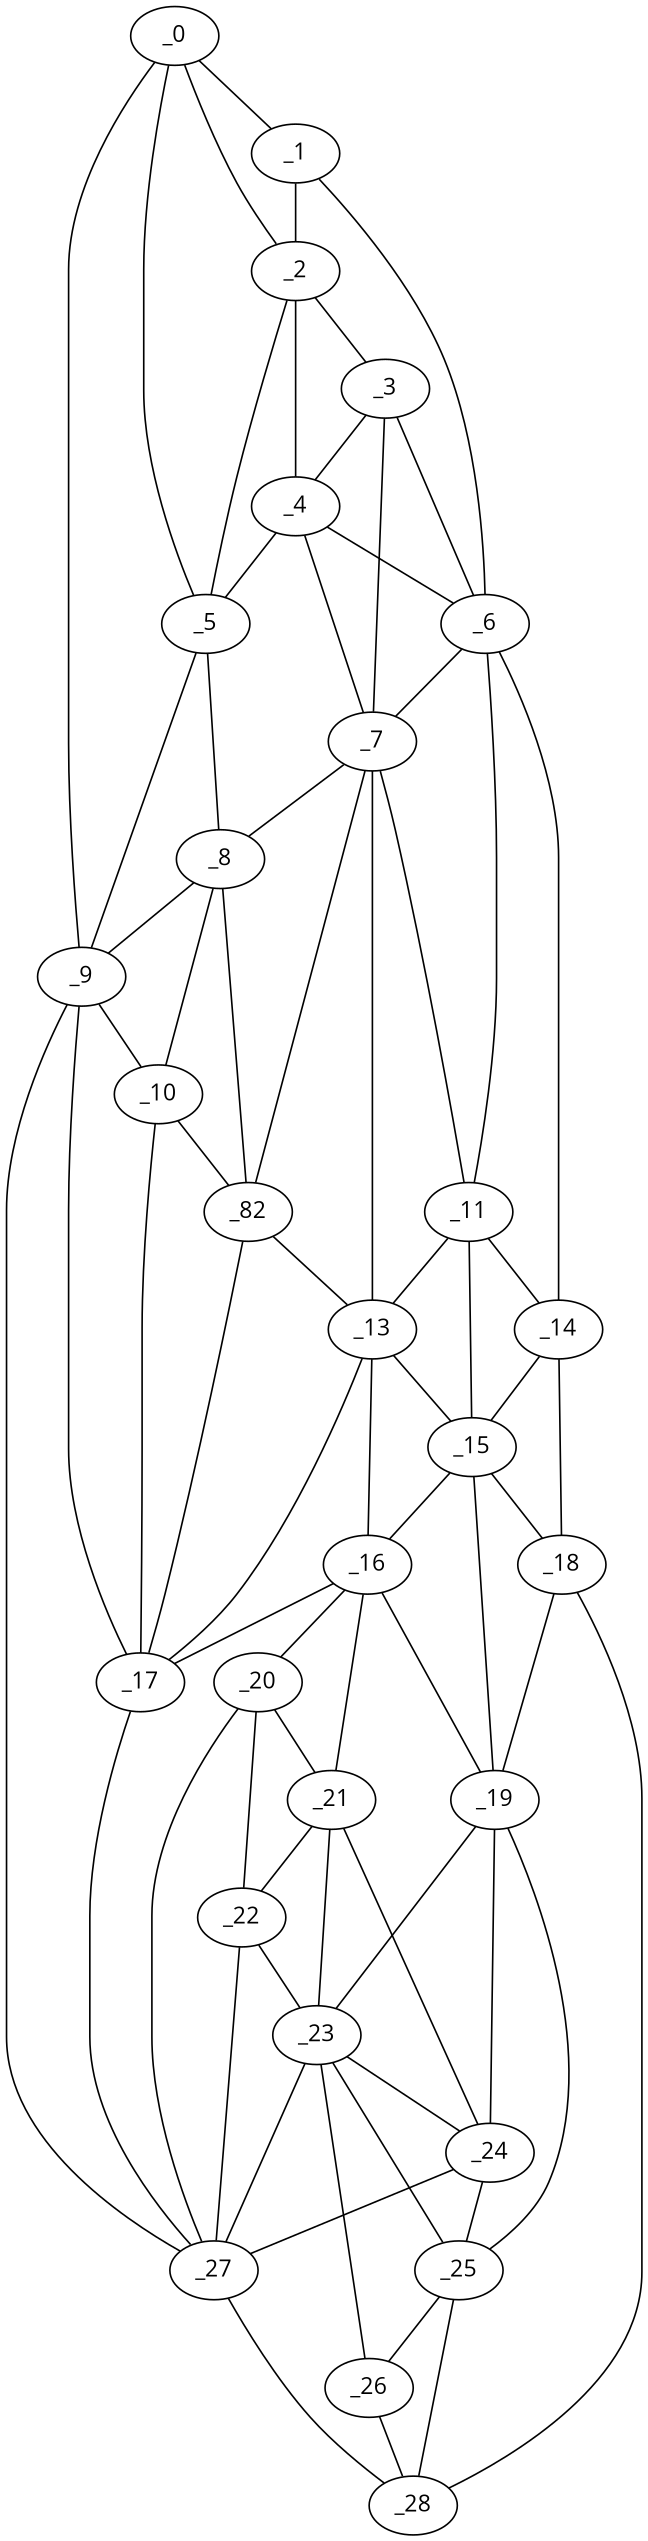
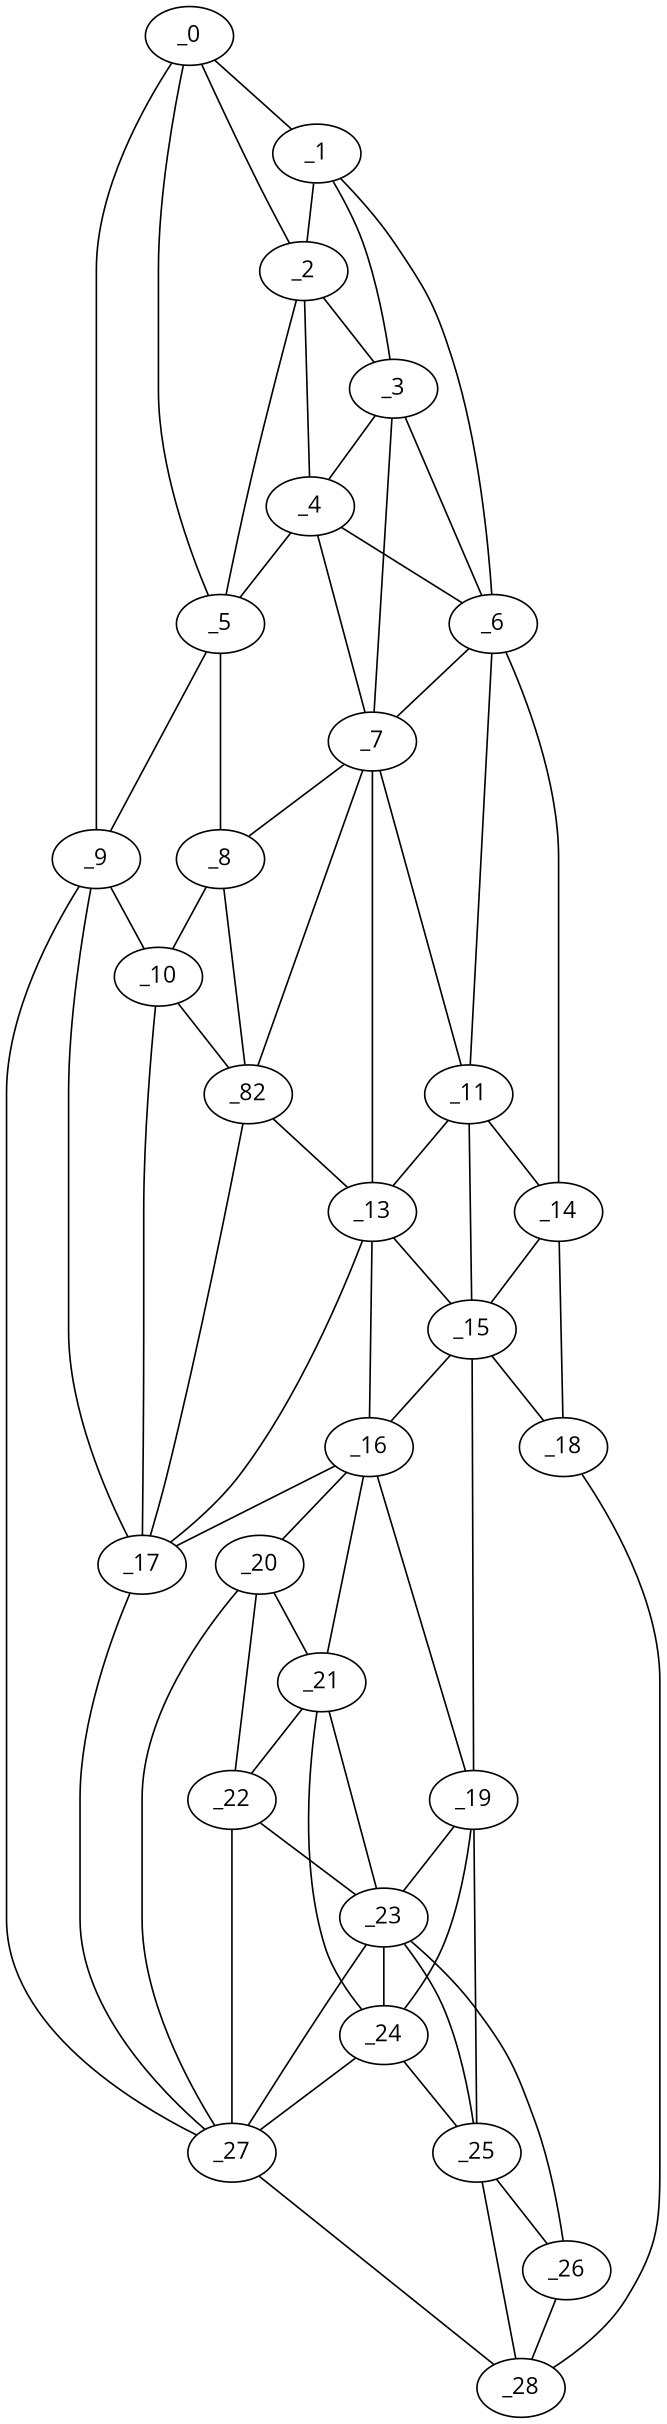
none -> (371, 267)
(151, 918) -> none
(528, 1682) -> none
